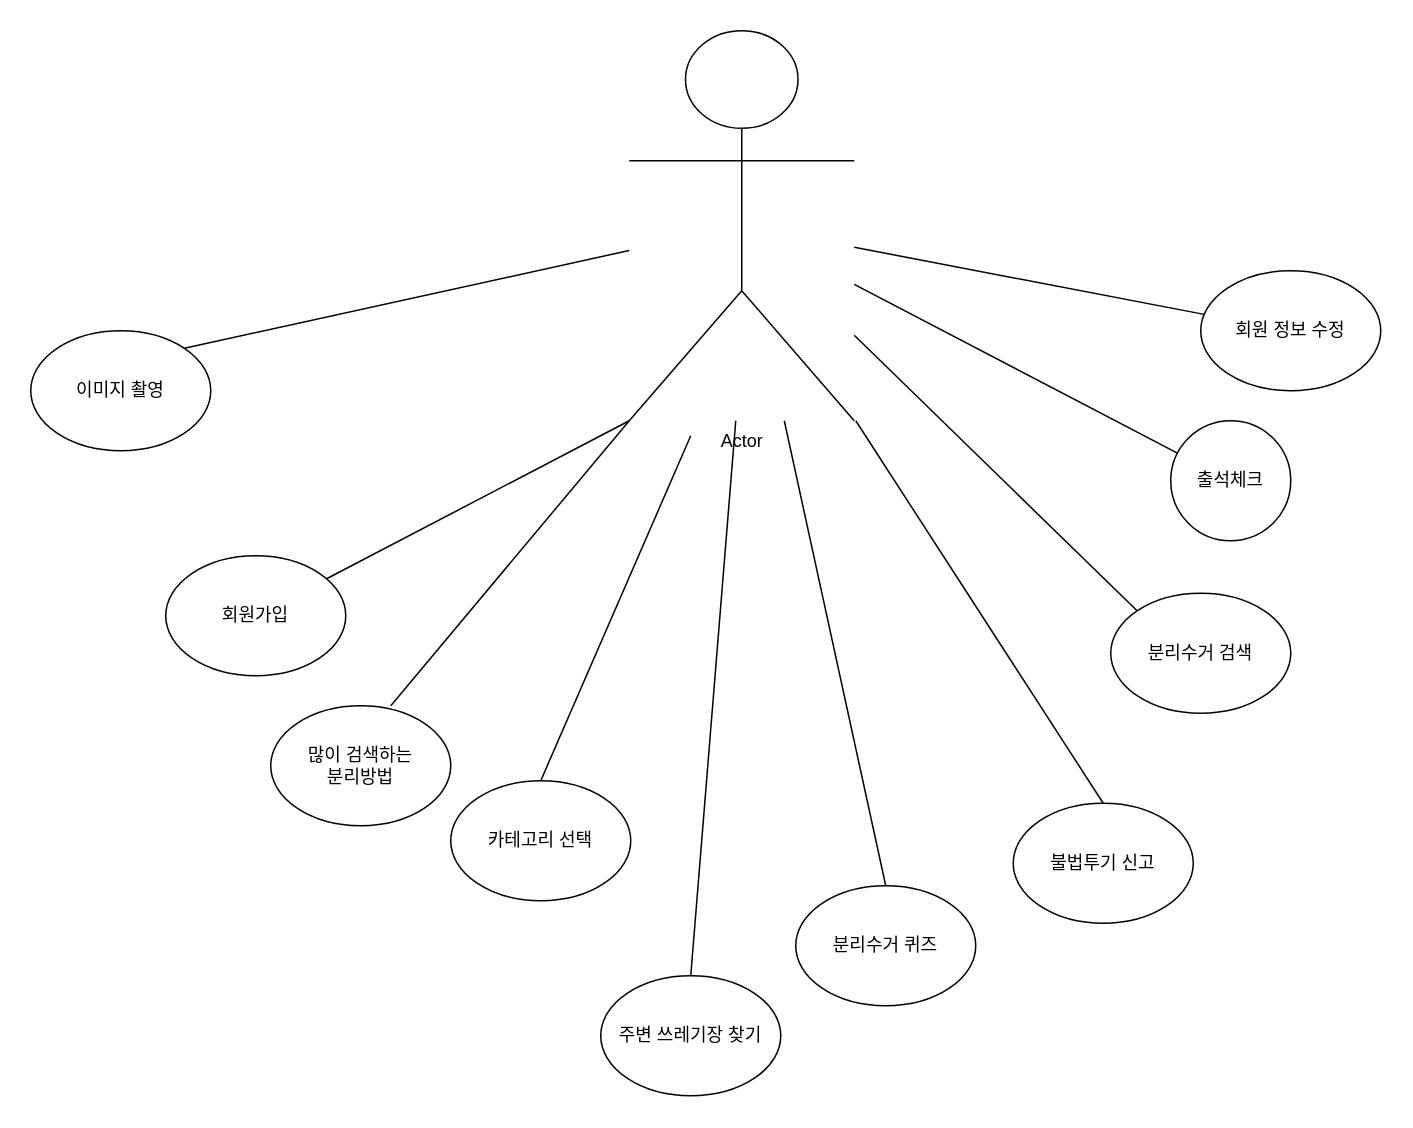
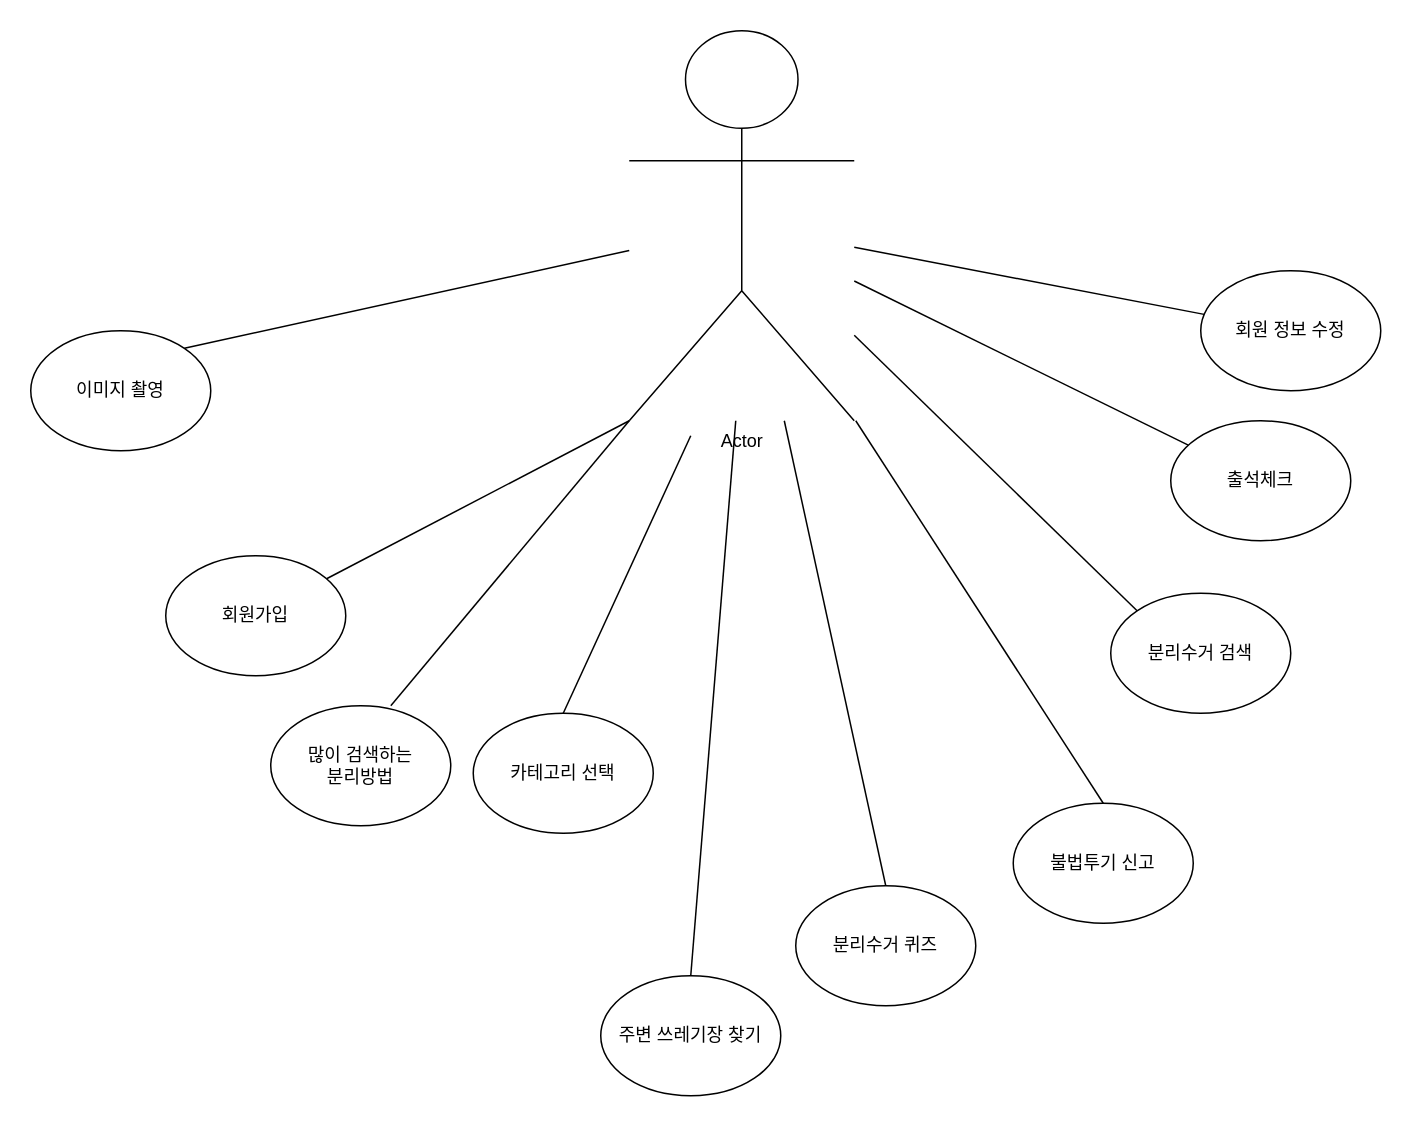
(1231, 481) -> (1261, 481)
(541, 841) -> (563, 773)
